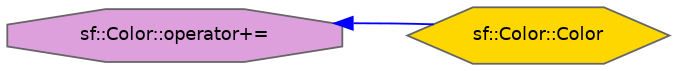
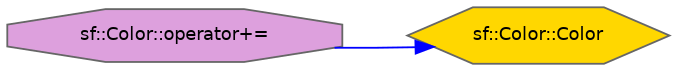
(394, 23) -> (375, 48)
